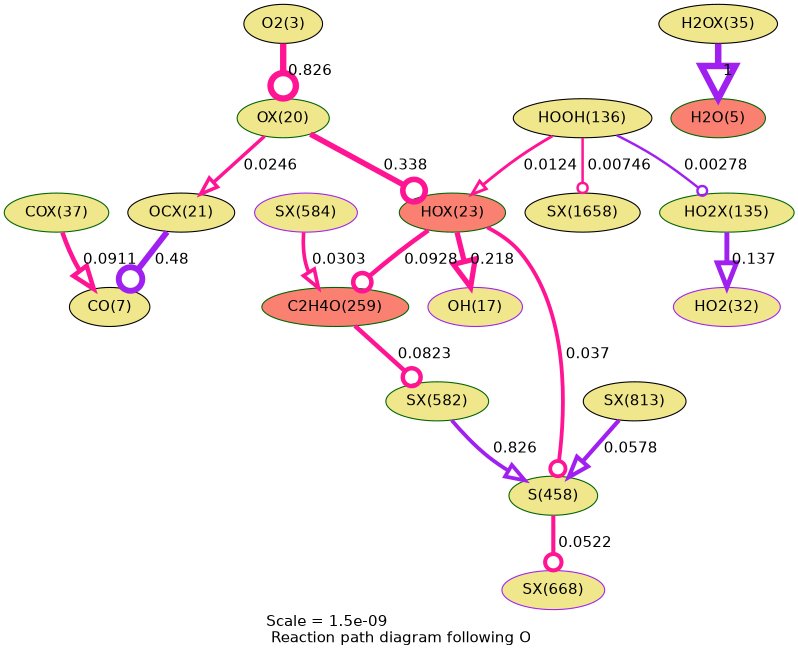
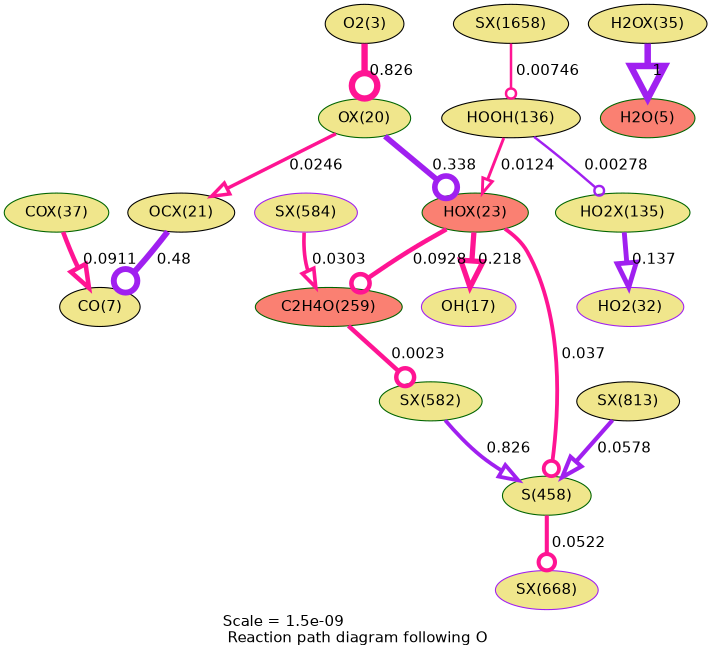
(357, 160) -> (411, 158)
(583, 160) -> (511, 66)
(423, 354) -> (416, 354)
